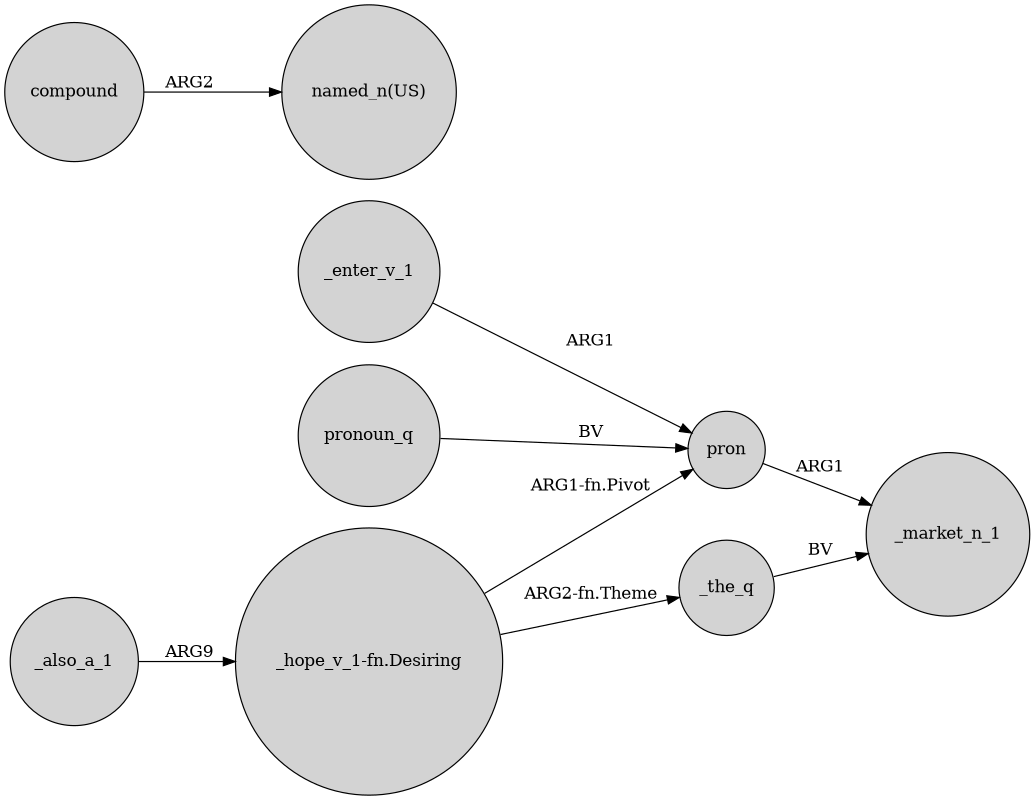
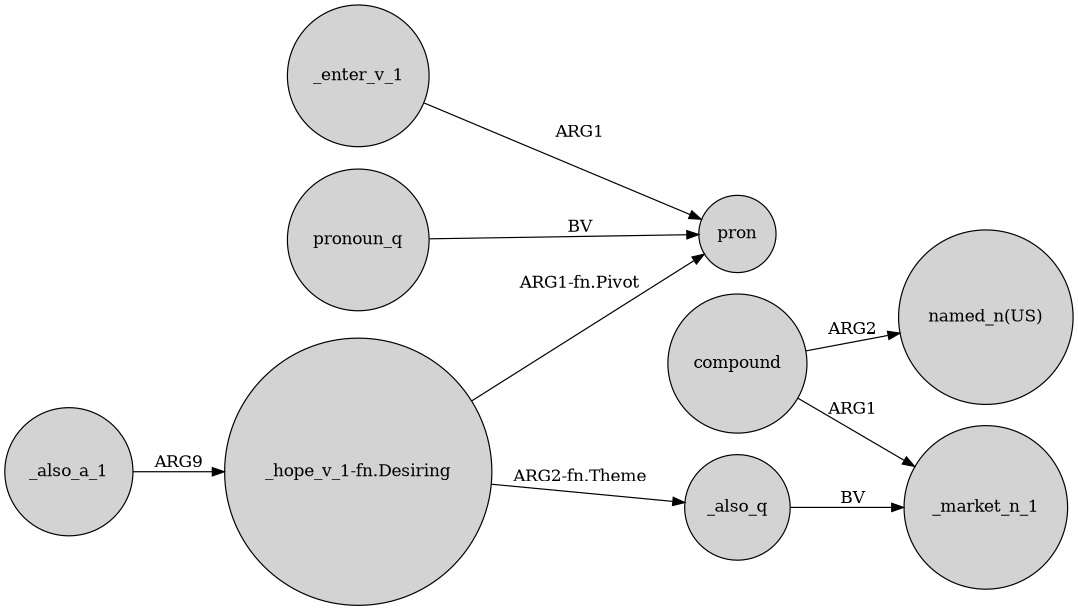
(811, 482) -> (851, 429)
(727, 588) -> (737, 507)
